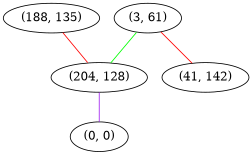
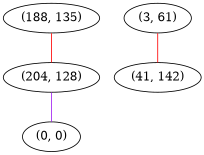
(124, 48) -> none
